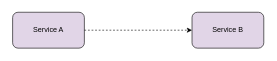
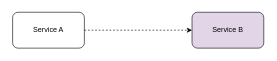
(48, 30) -> (48, 30)
